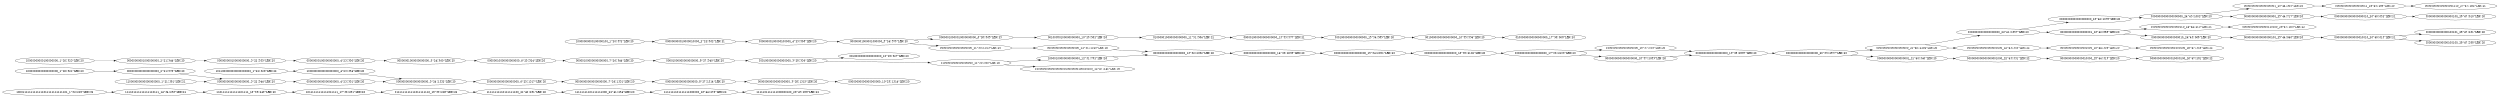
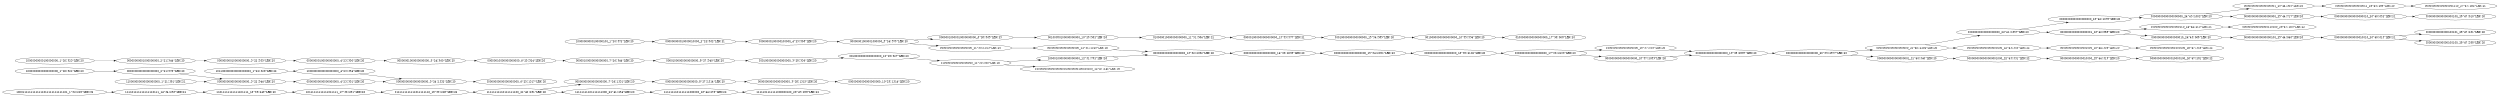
(877, 62) -> (924, 60)
(559, 82) -> (559, 87)
